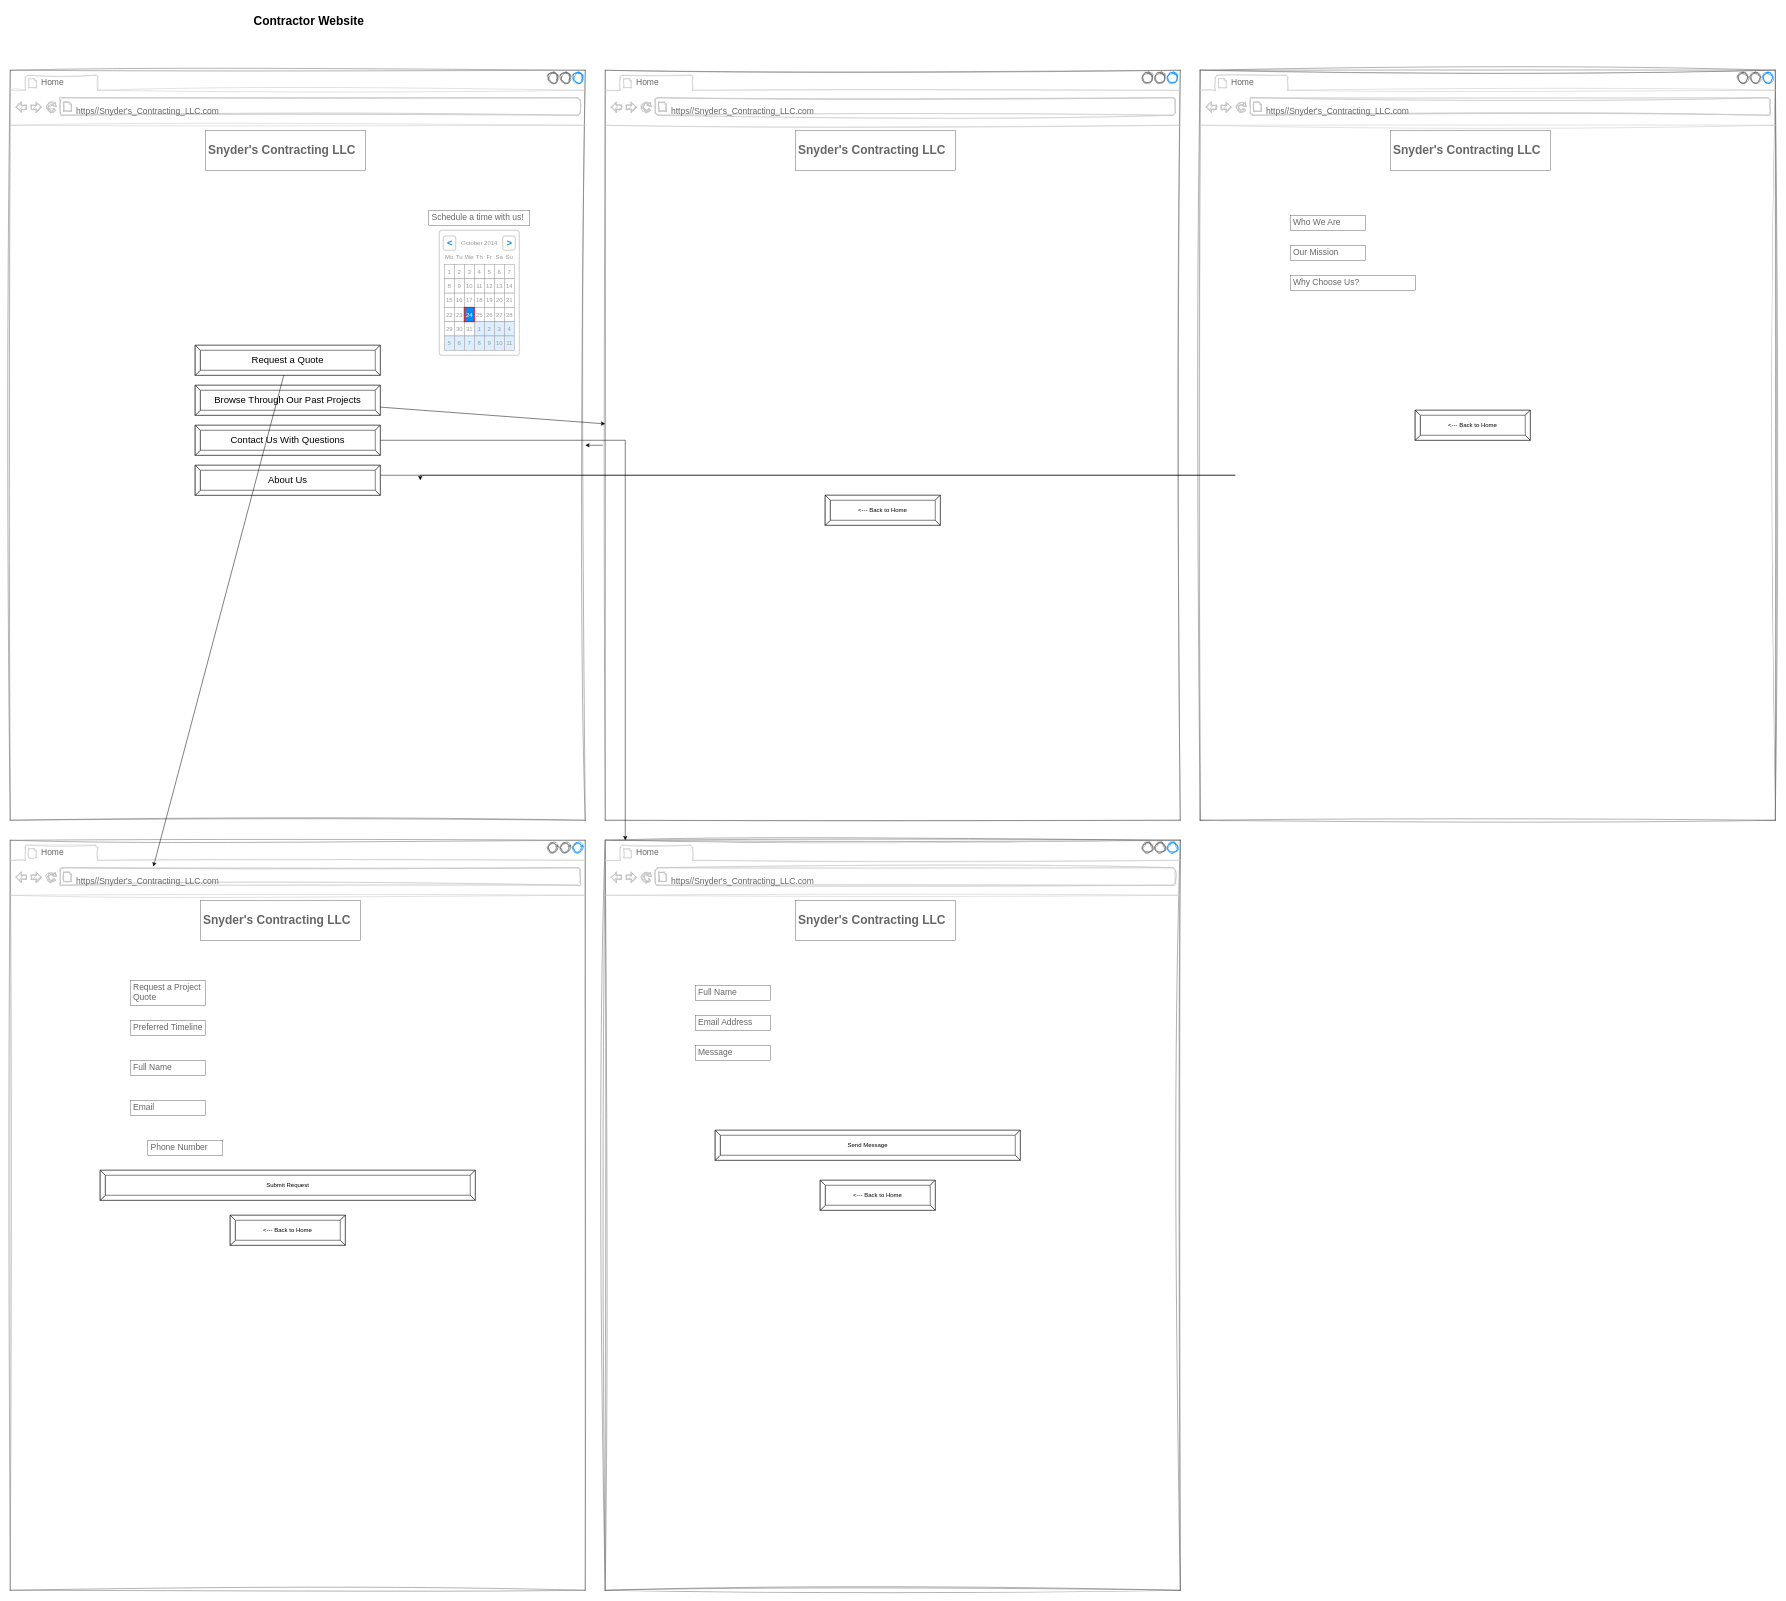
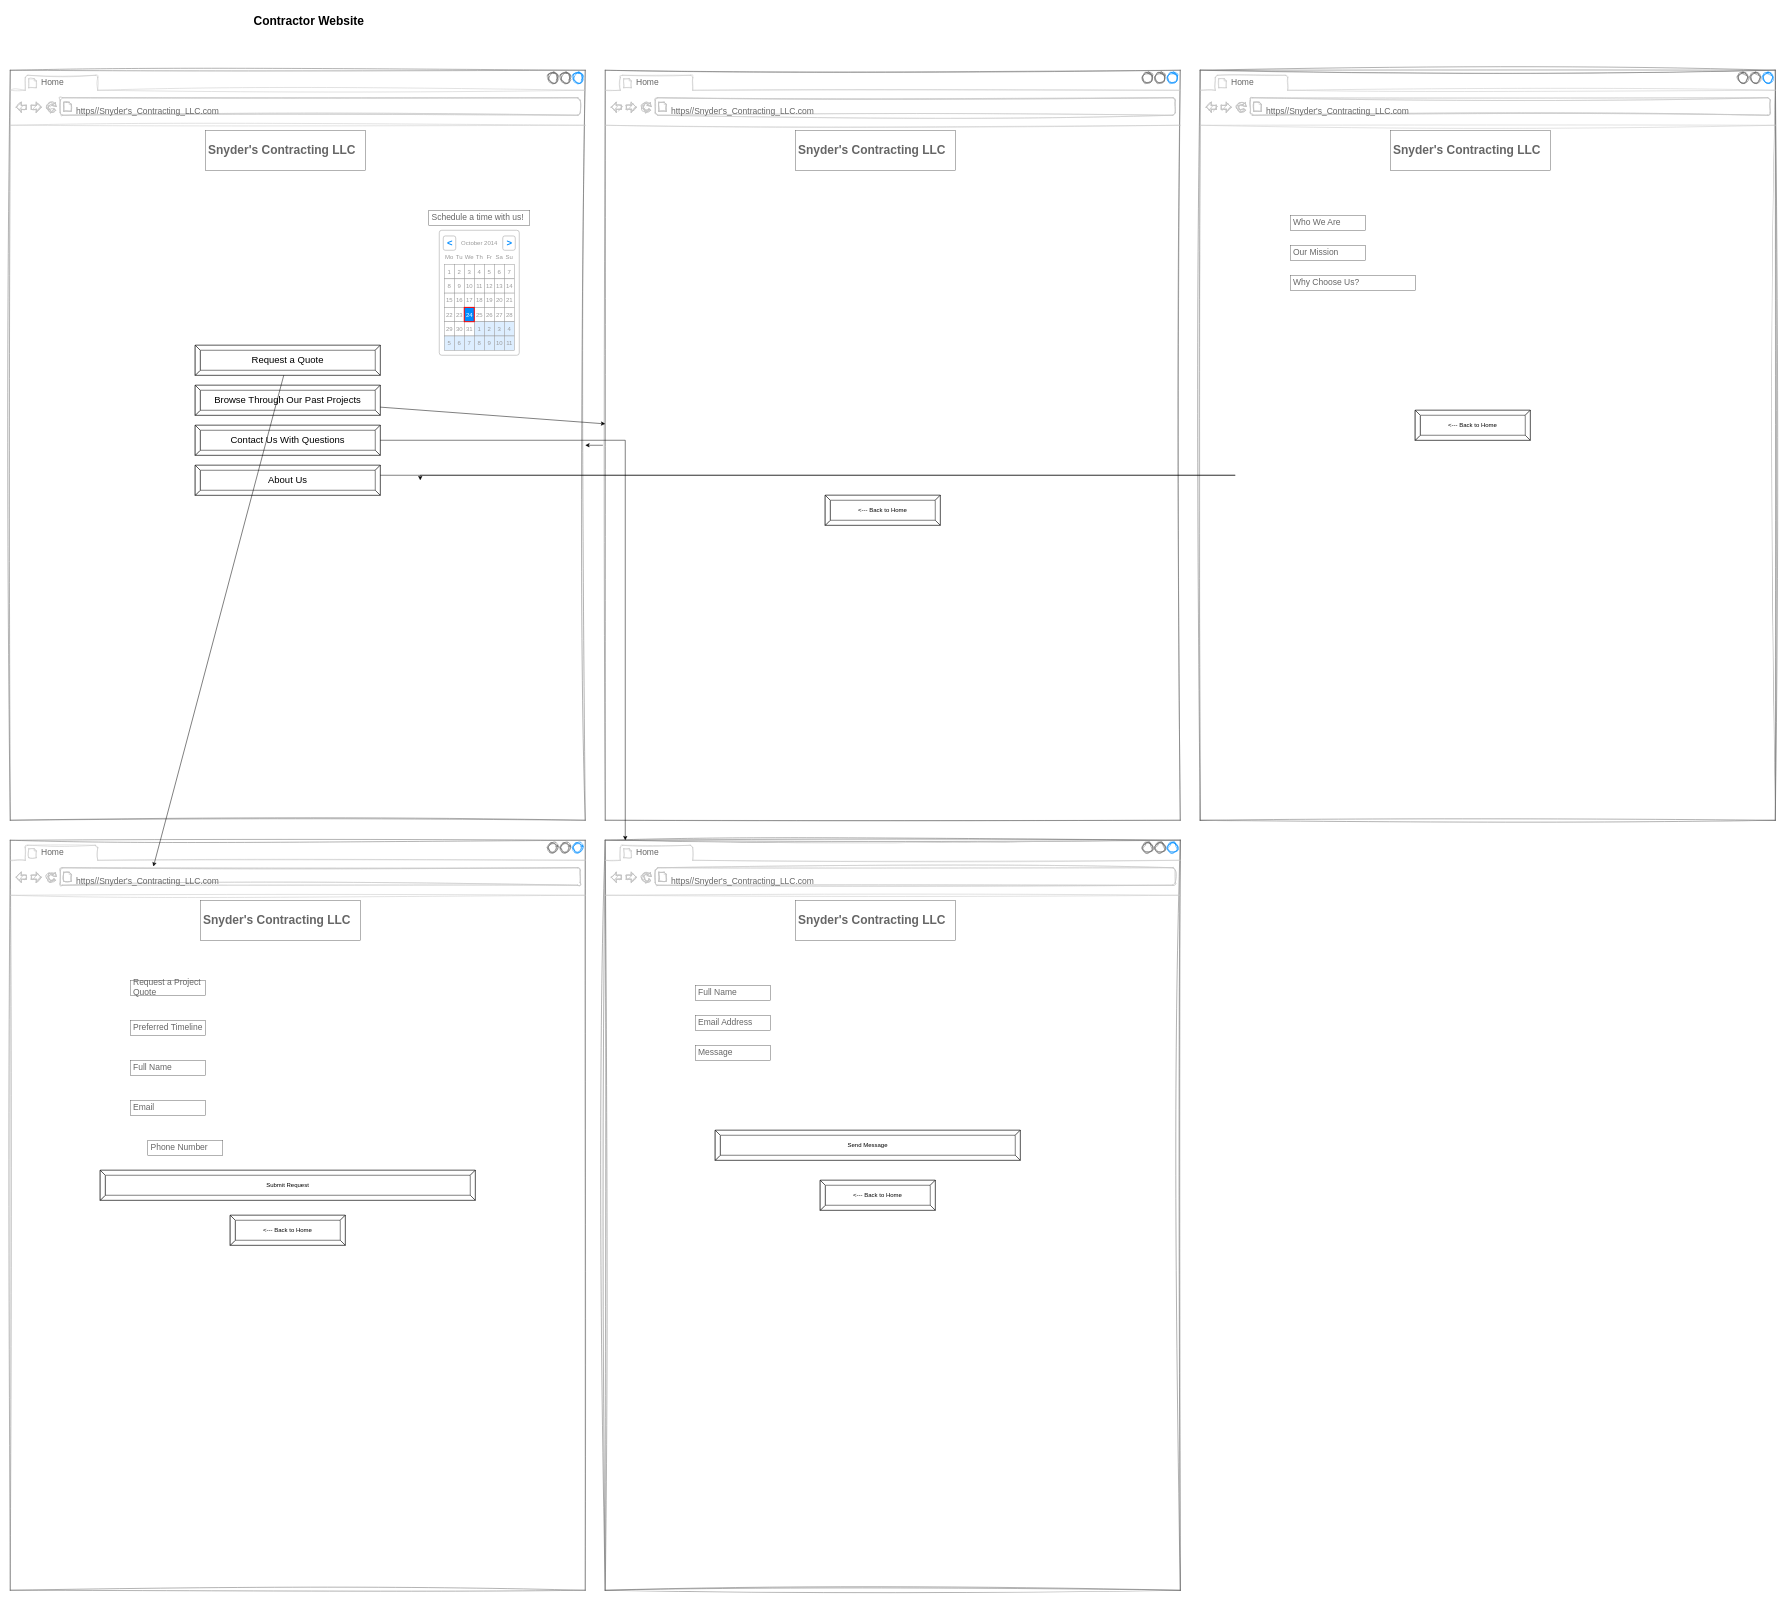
(168, 993) -> (168, 988)
